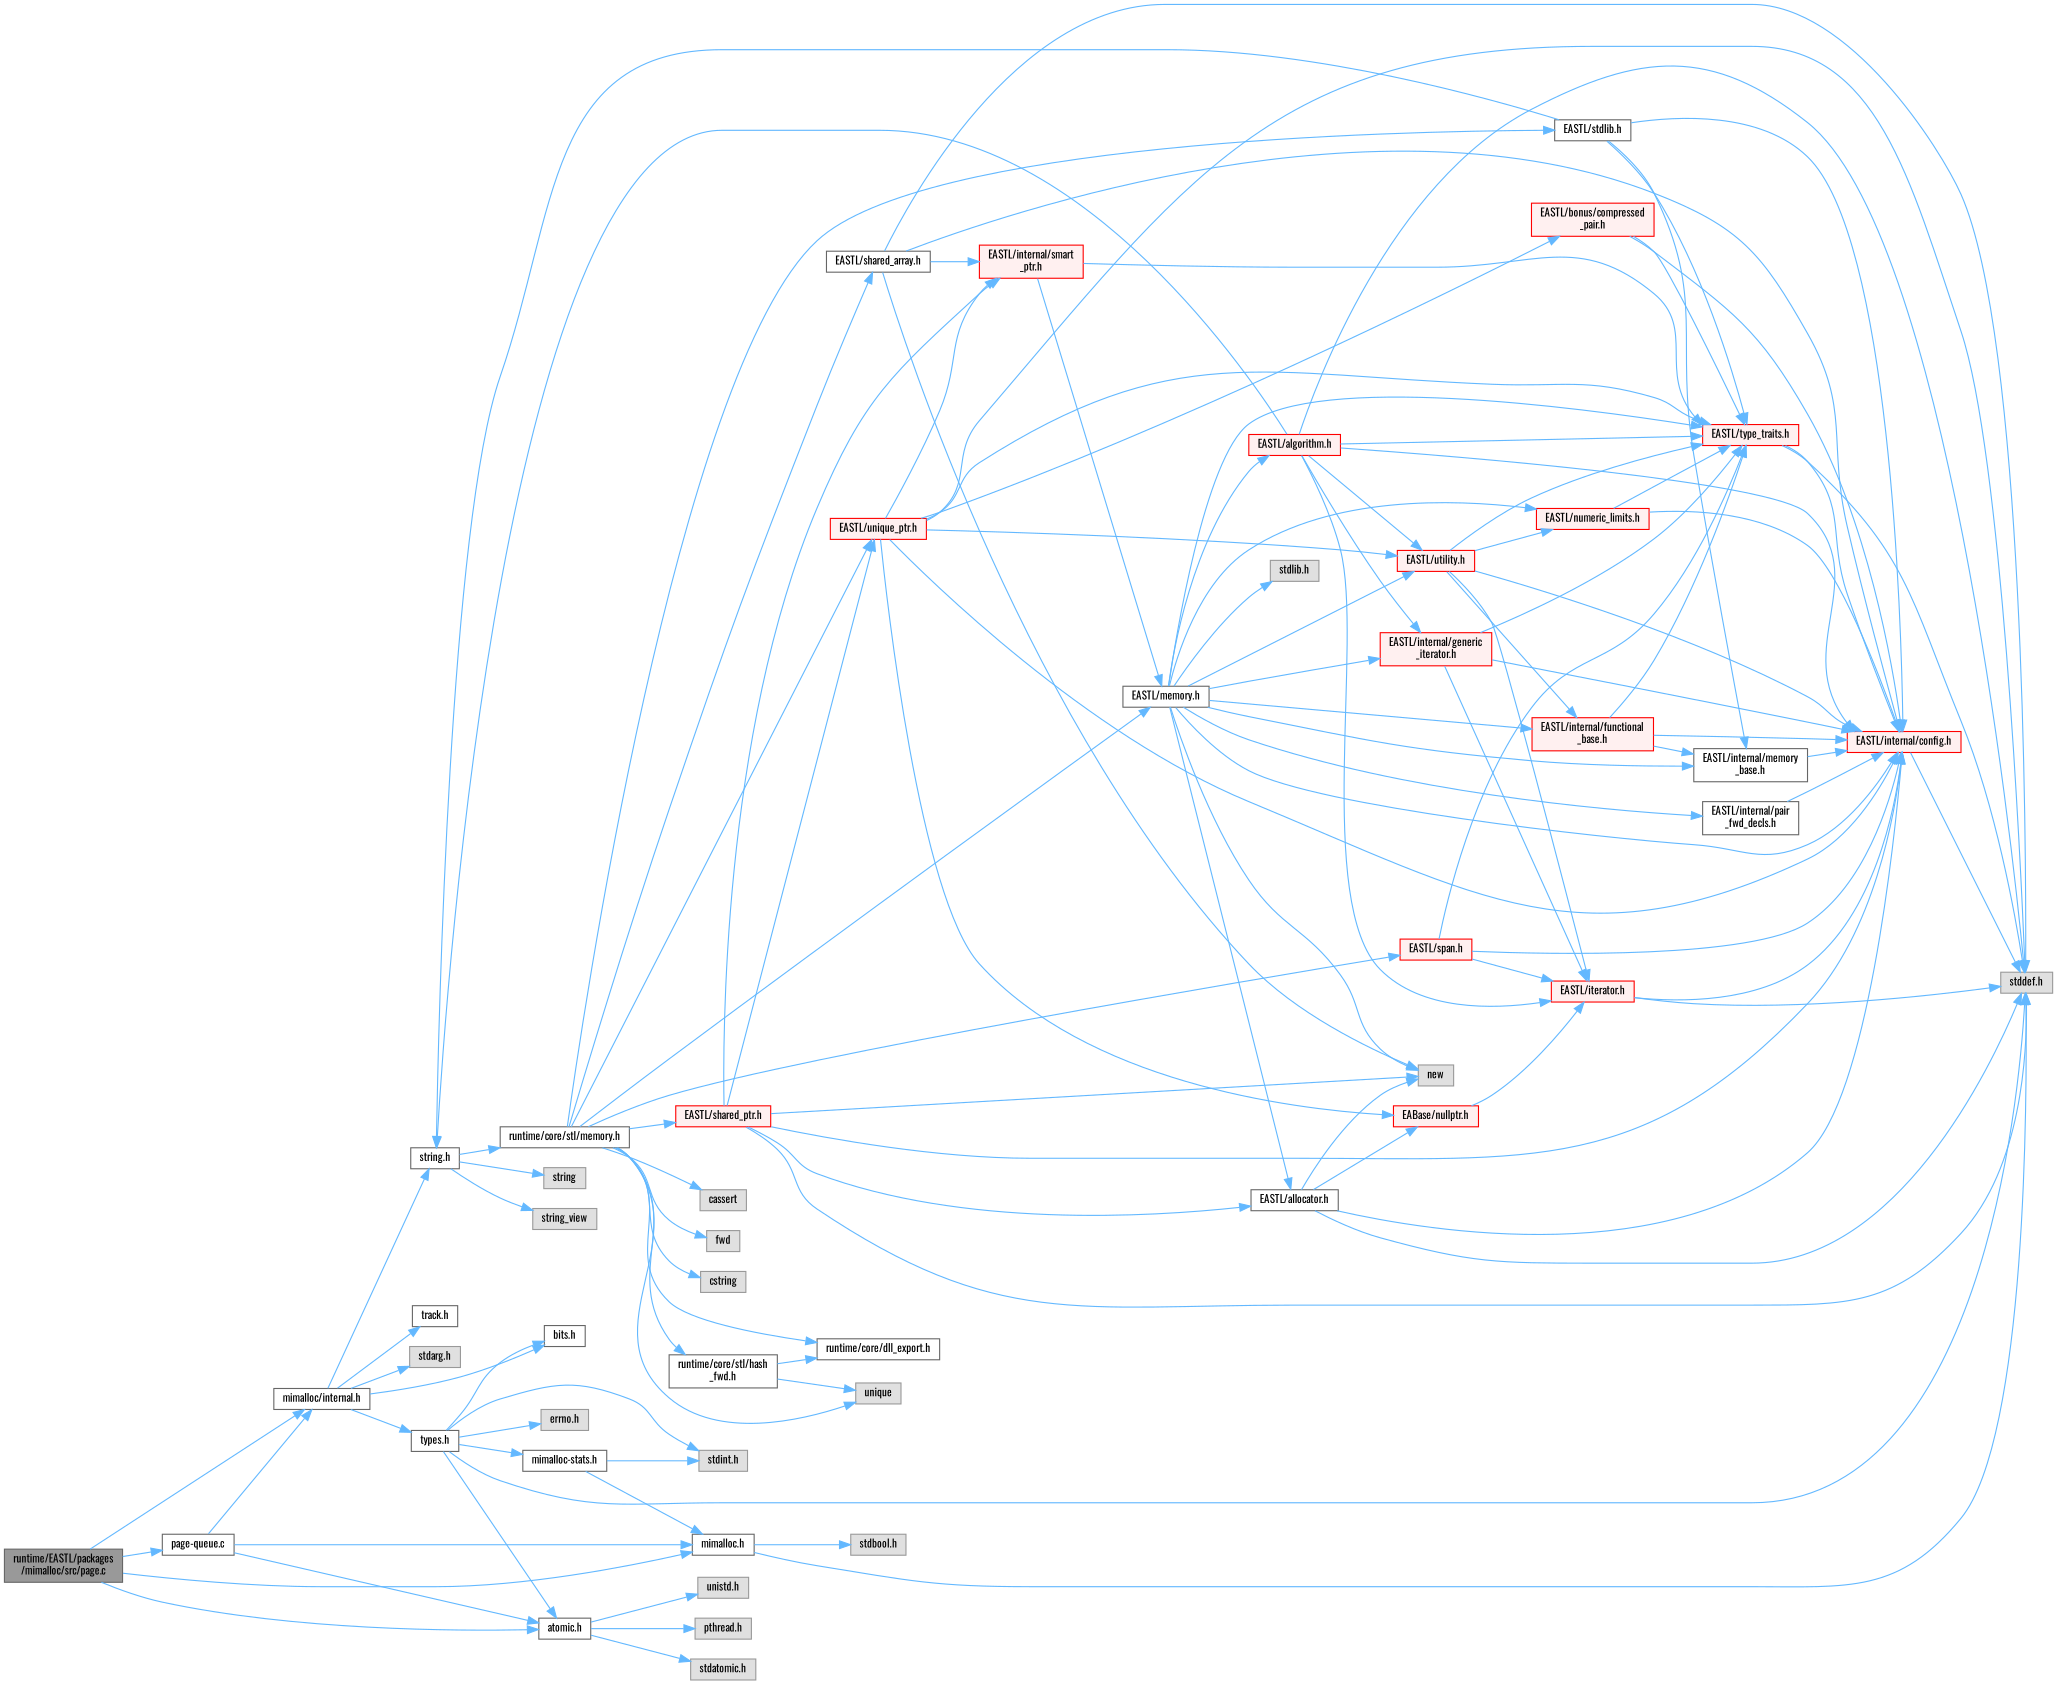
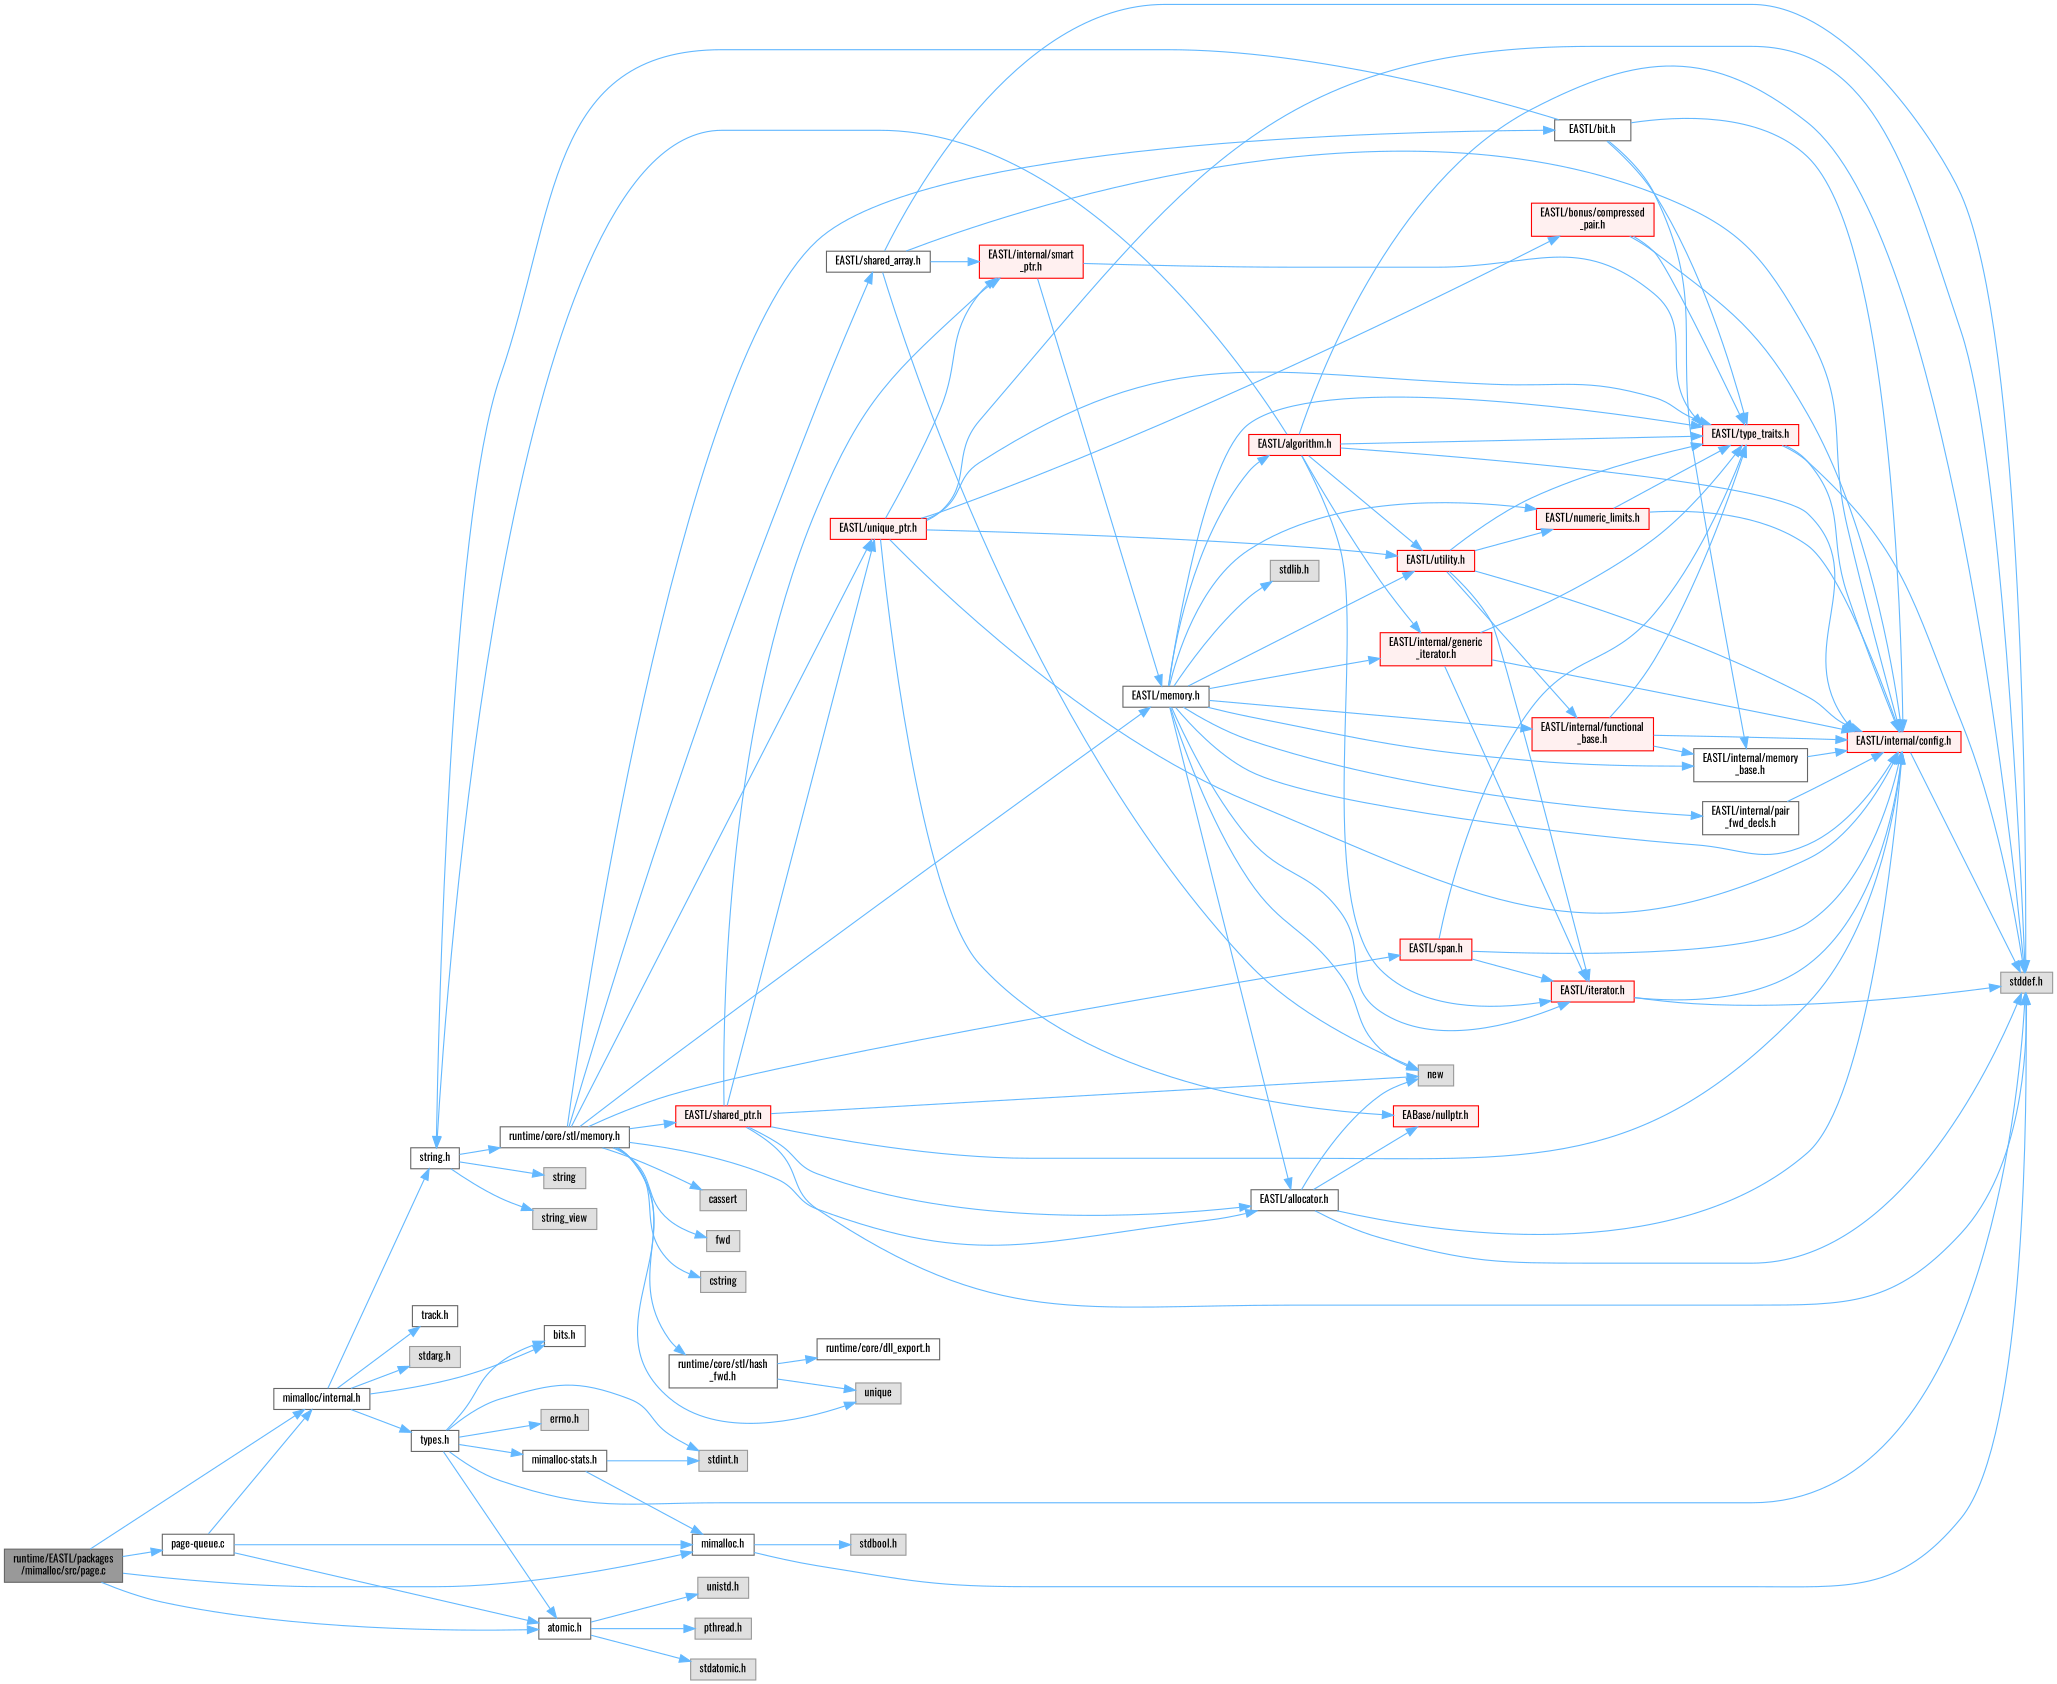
(1593, 130) -> (1593, 130)
(1530, 1064) -> (1347, 923)
(660, 1291) -> (929, 1240)
